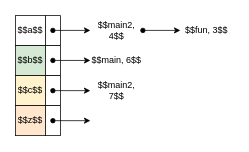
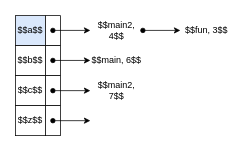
(30, 30) -> (30, 30)
(30, 60) -> (30, 60)
(30, 90) -> (30, 90)
(30, 120) -> (30, 120)
